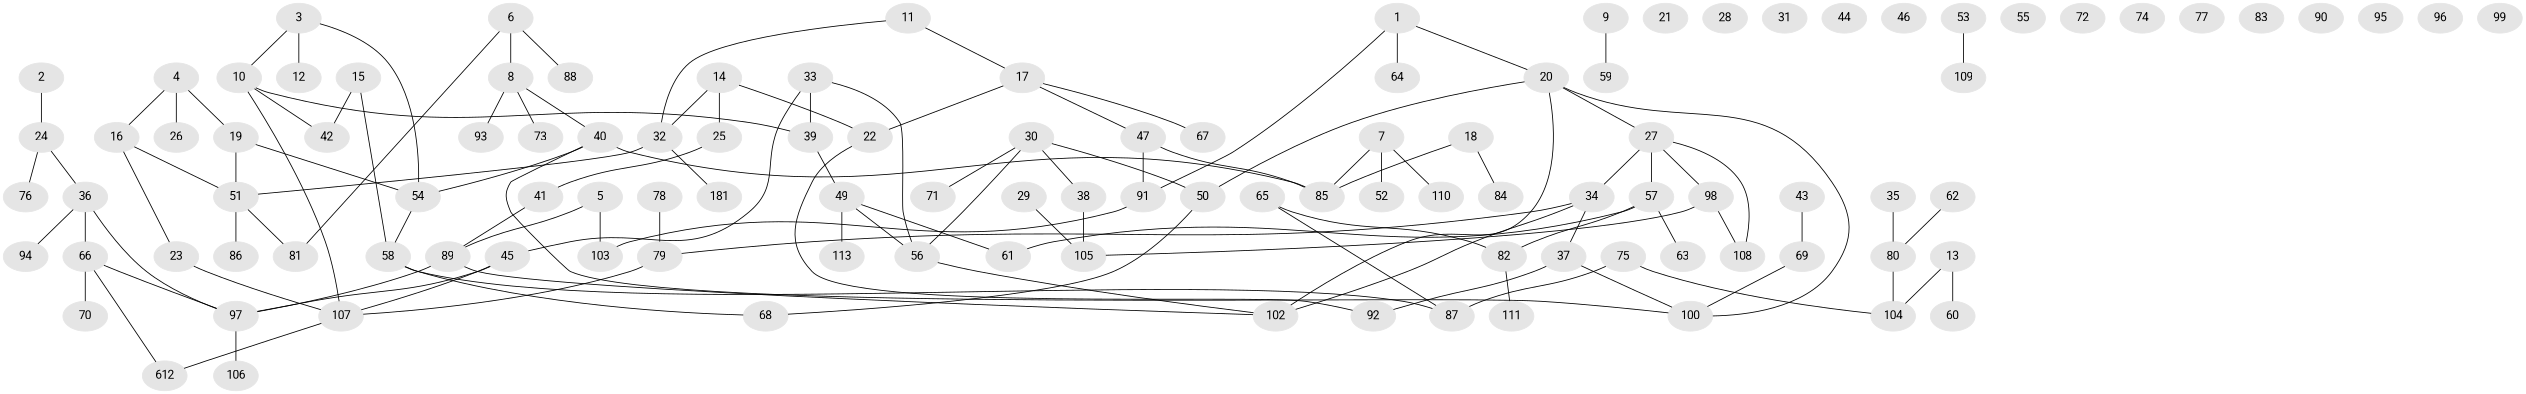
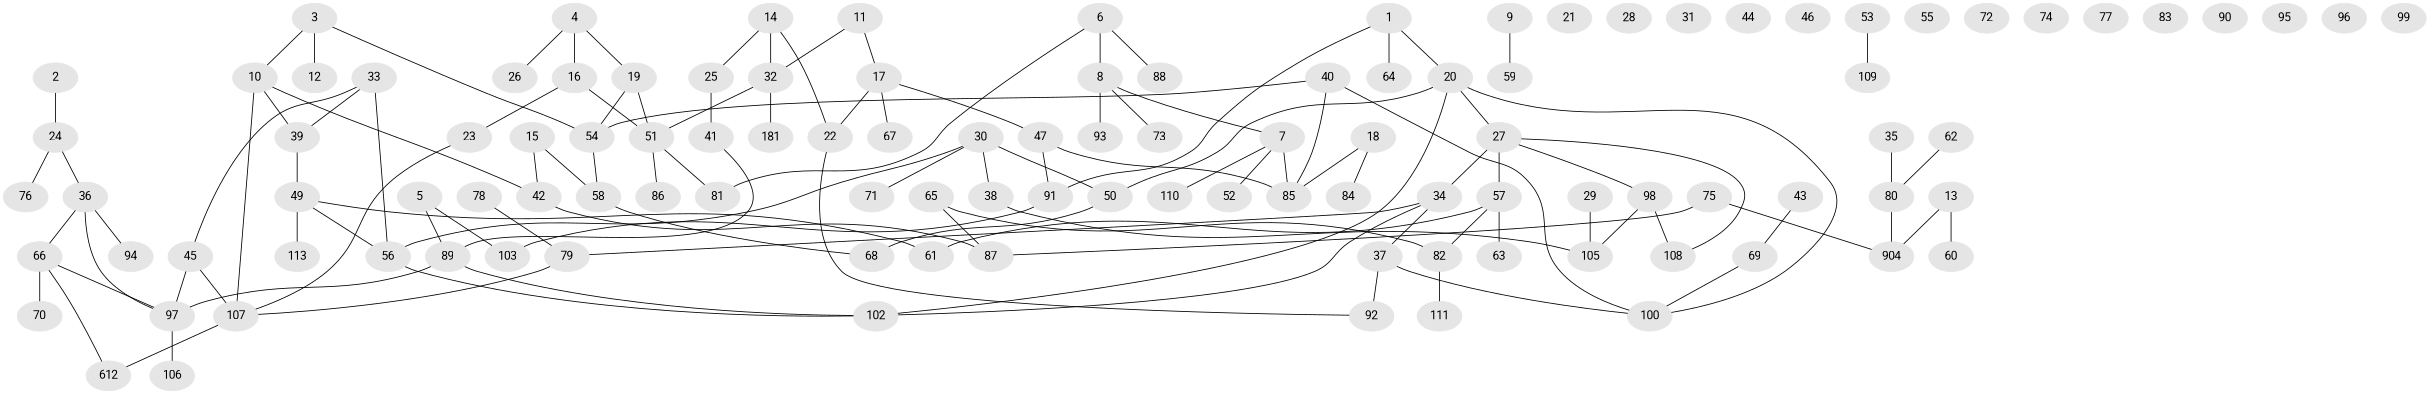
(556, 108) -> (1189, 112)
(1124, 290) -> (733, 229)
(1893, 316) -> (1891, 257)
